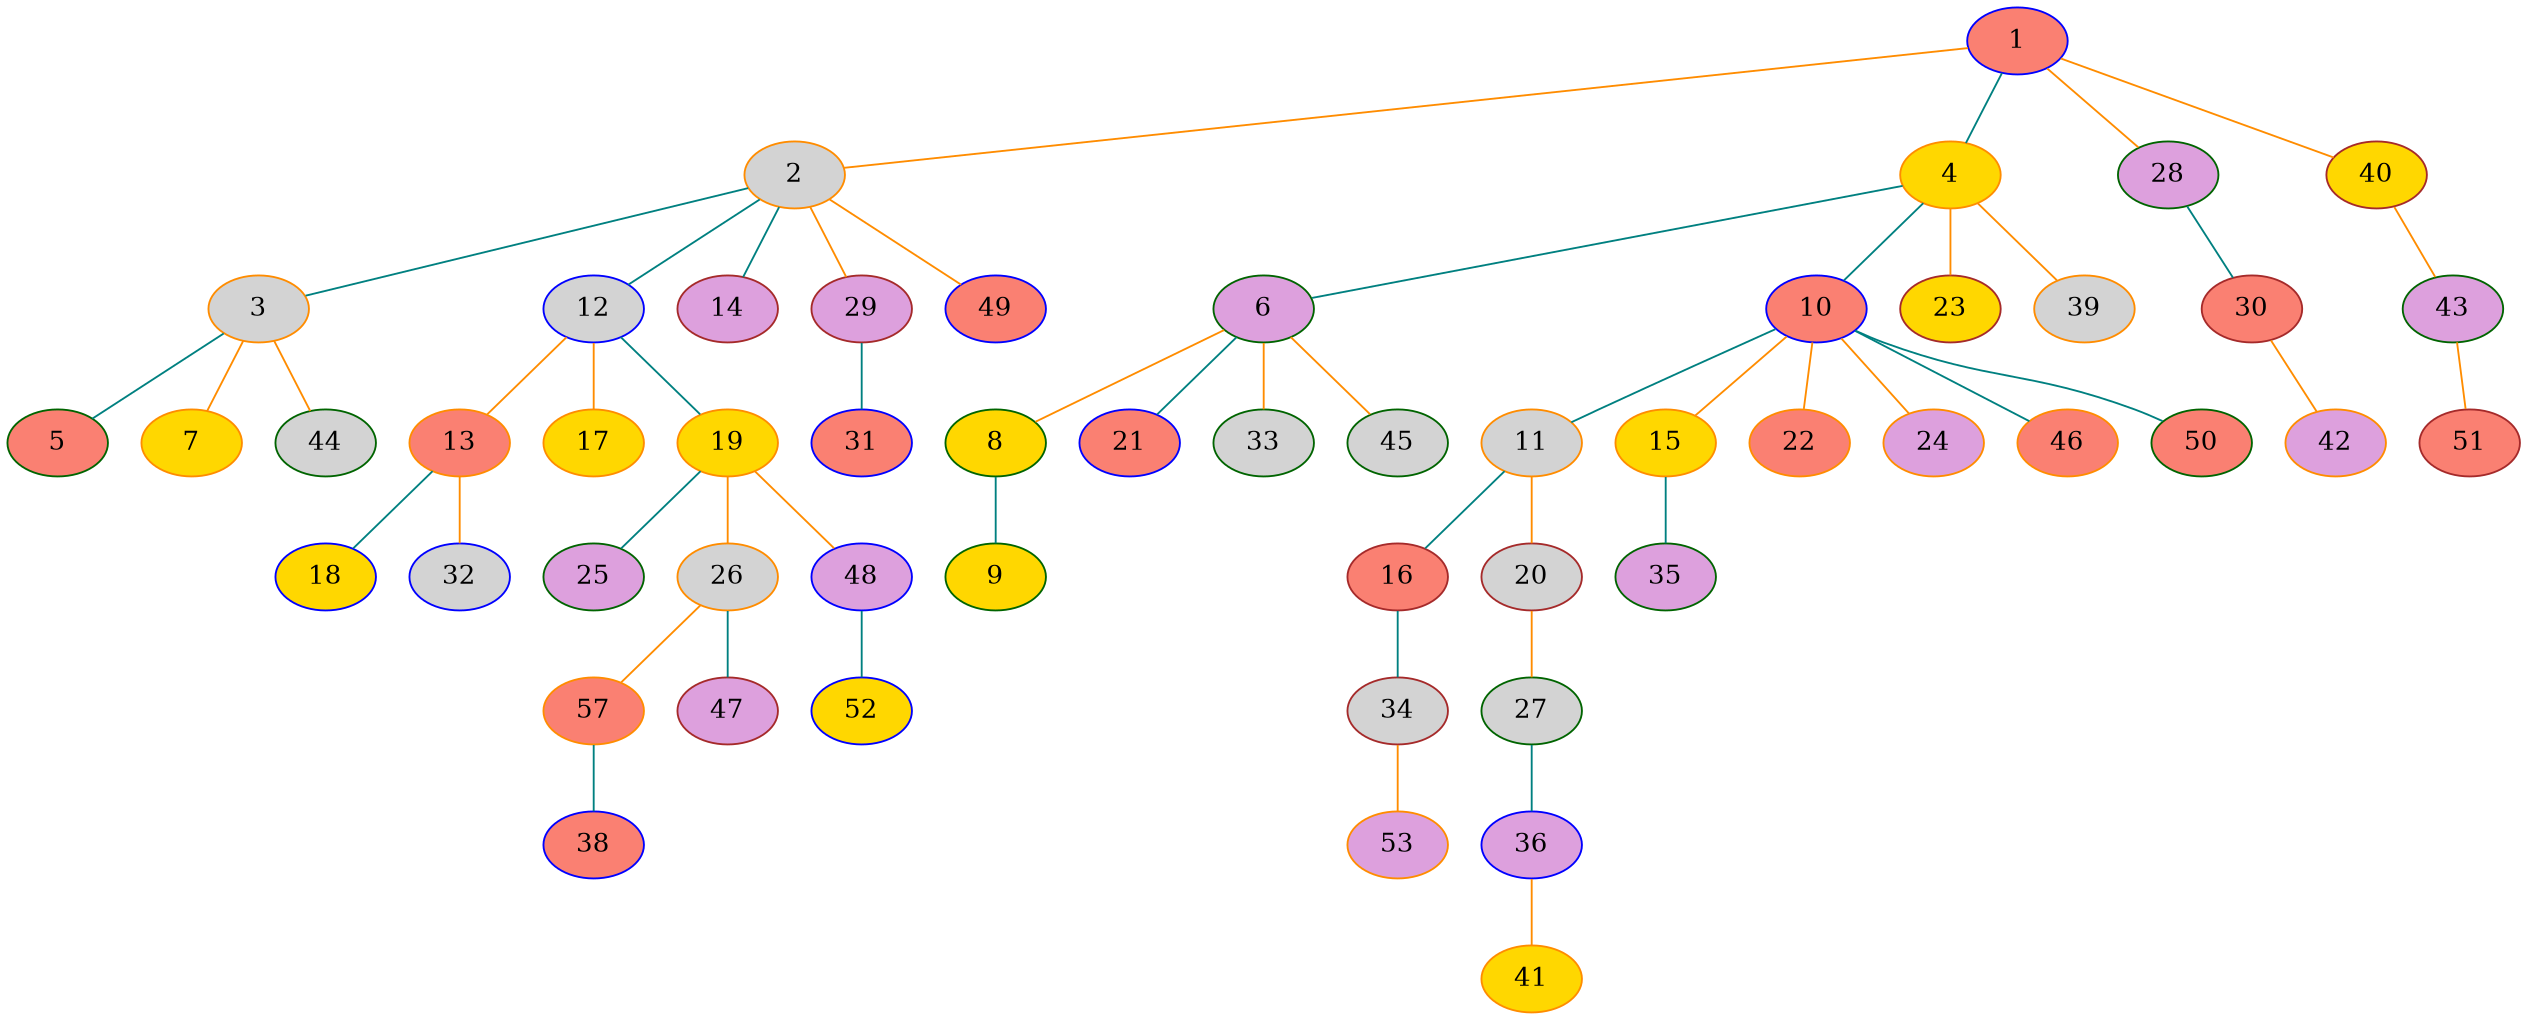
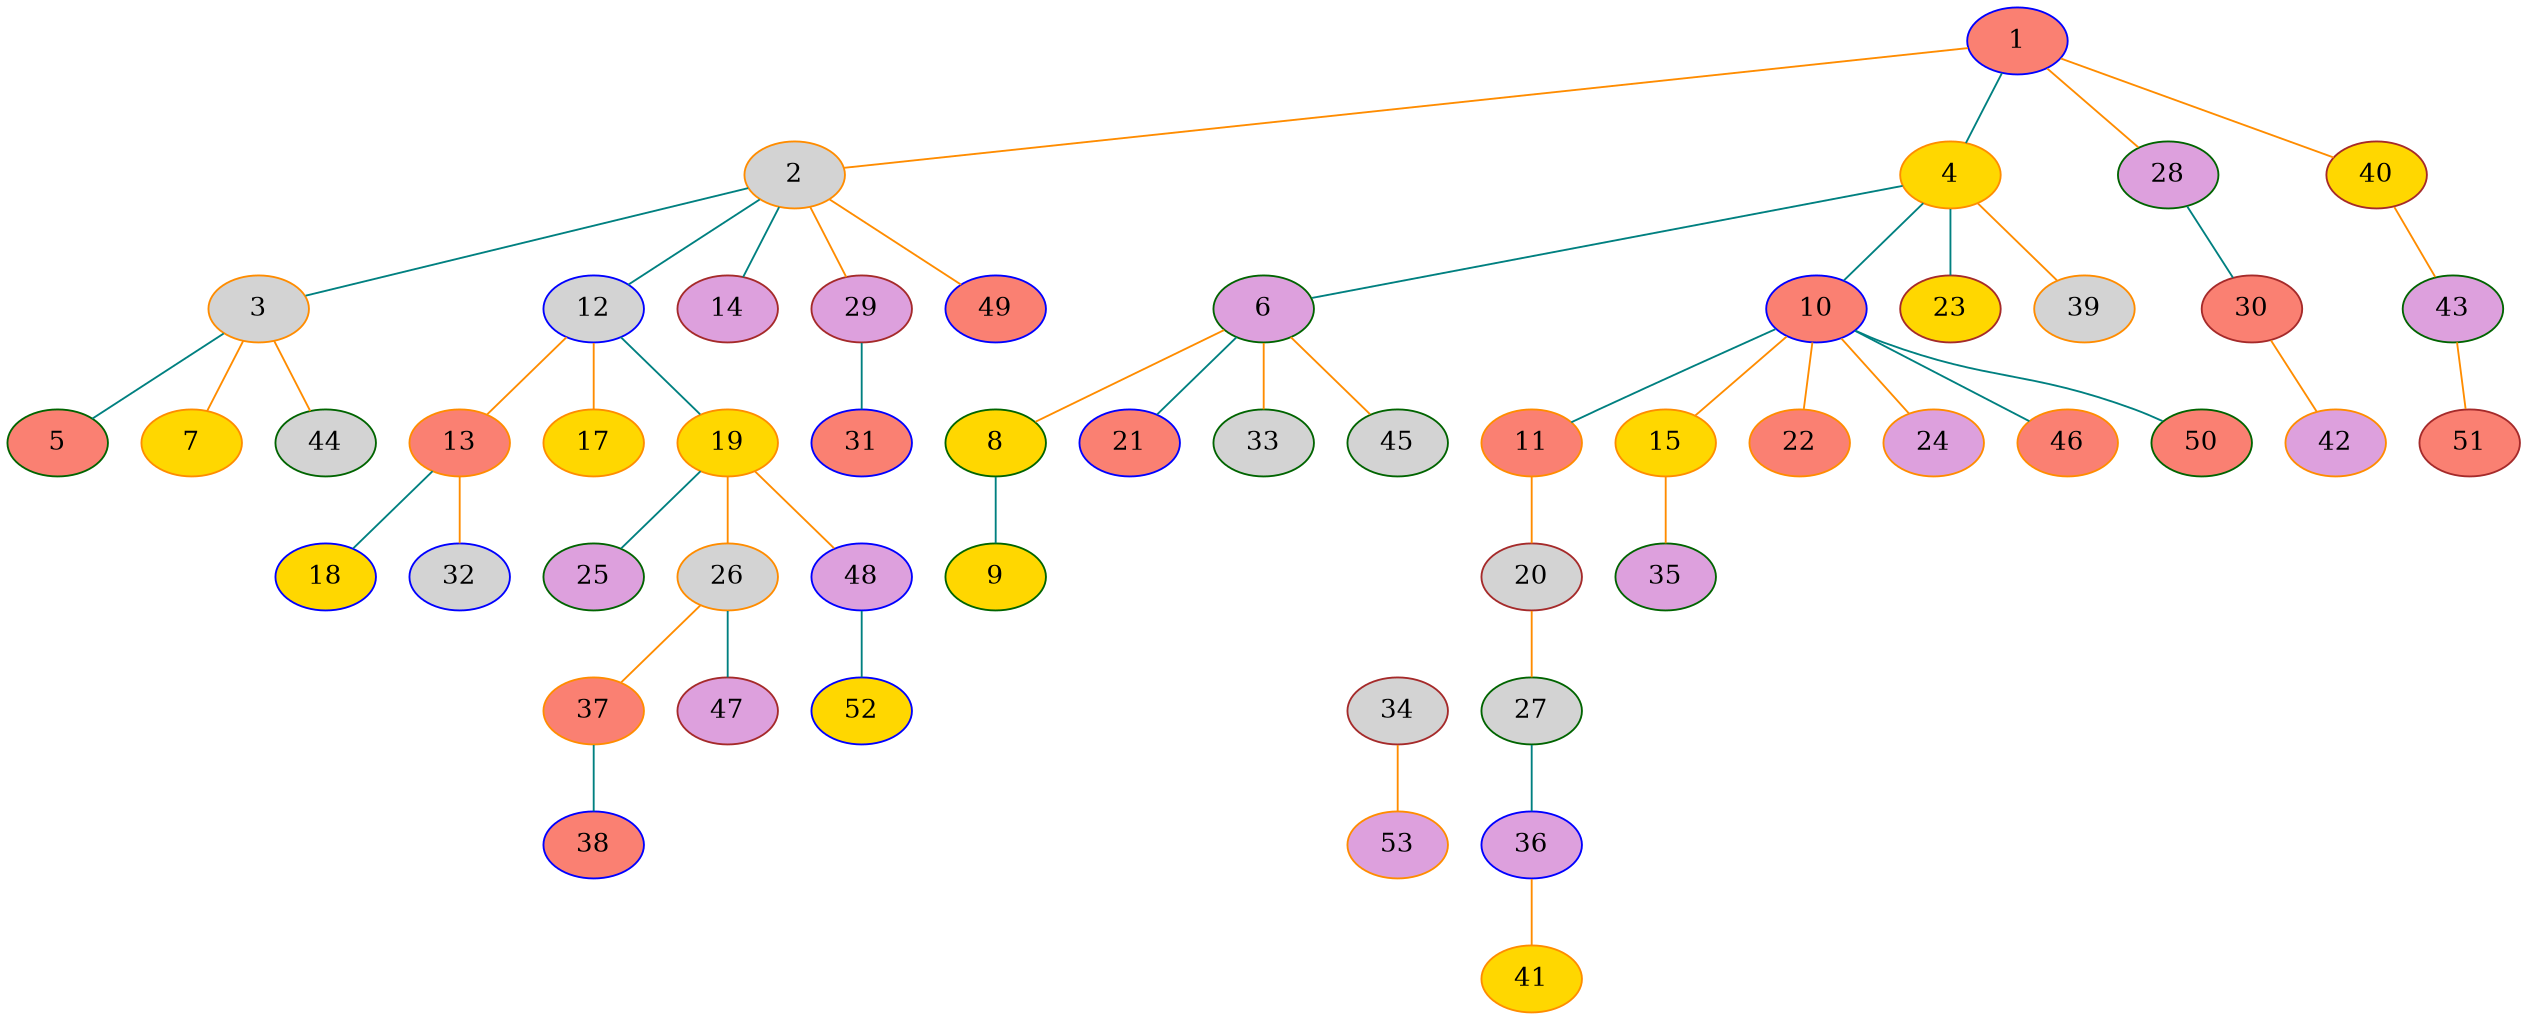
(1950, 242) -> (1950, 242)
(1532, 443) -> (1532, 443)
(1666, 510) -> (1666, 510)
(1398, 577) -> none
(594, 711) -> (594, 711)
